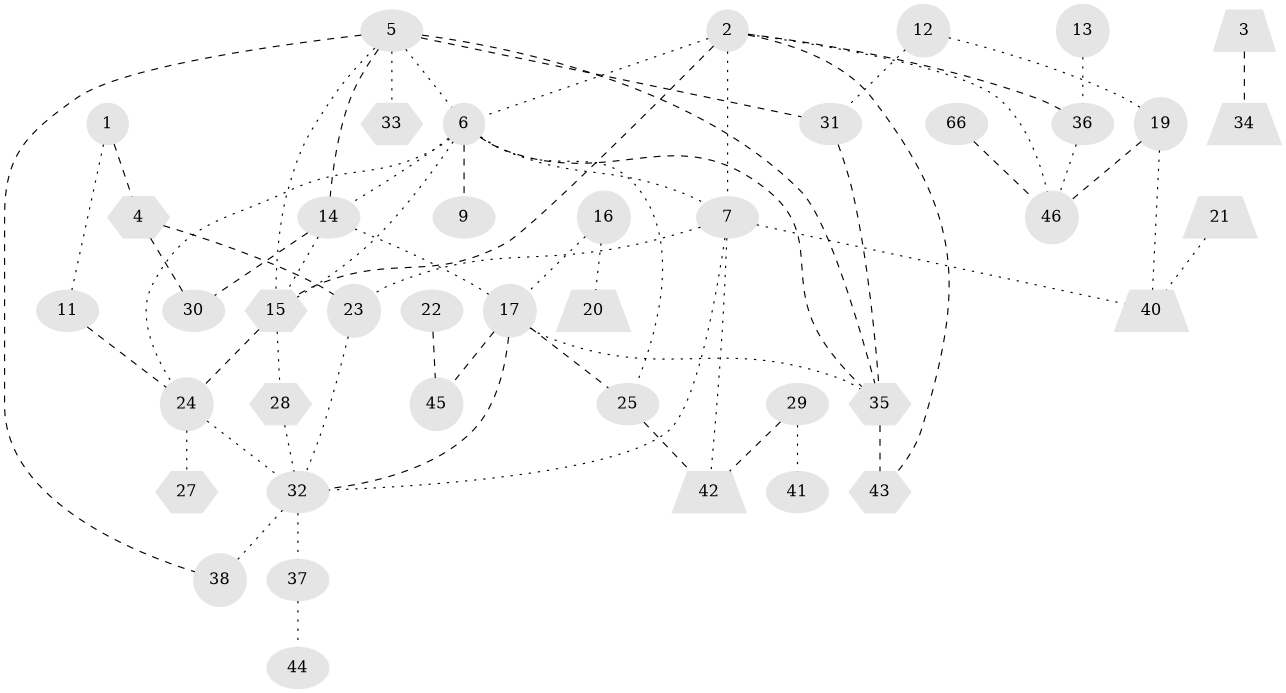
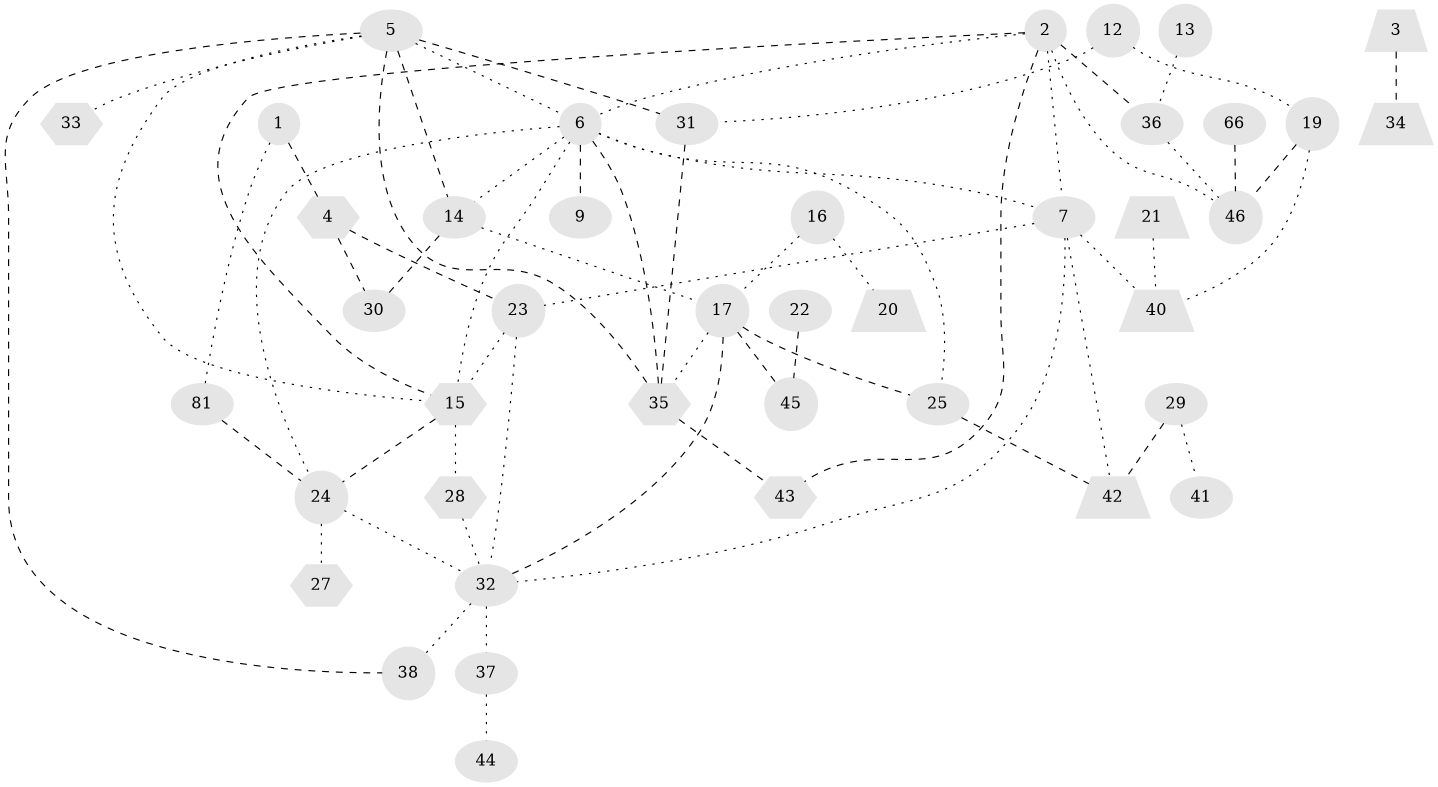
(303, 263) -> (487, 358)
(68, 311) -> (202, 404)
